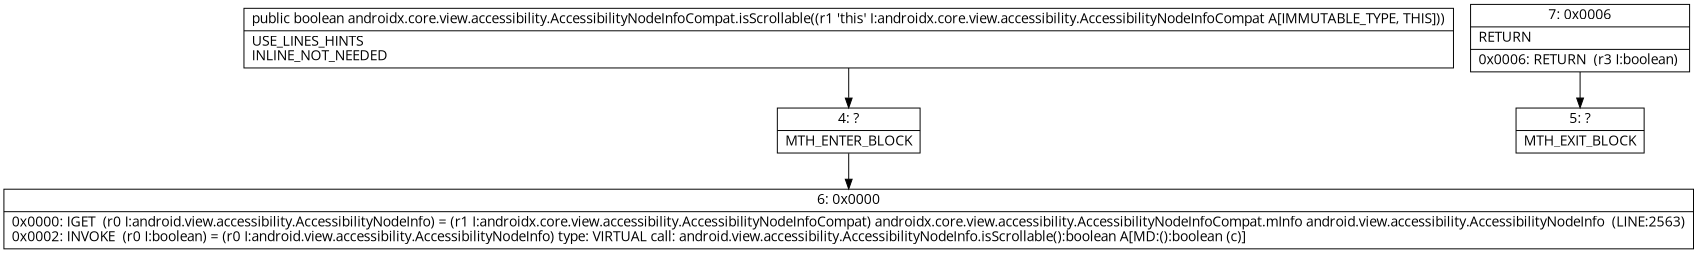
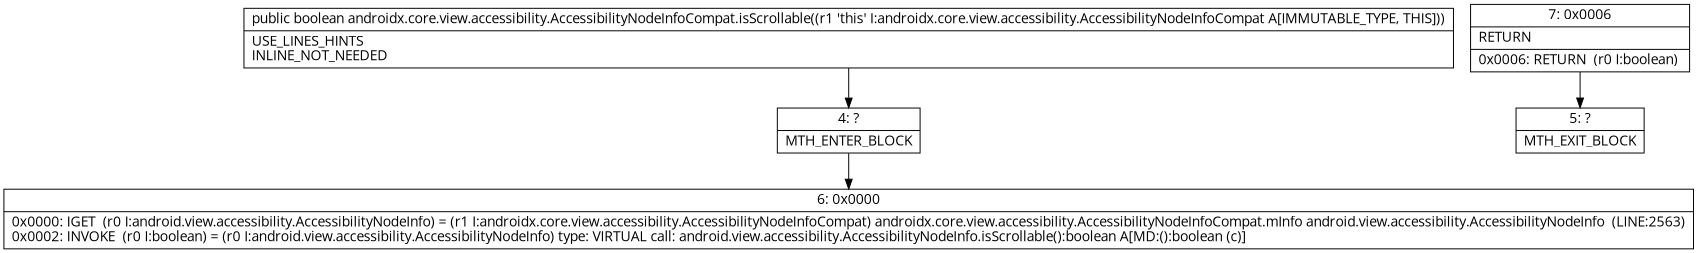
(1580, 60) -> (1580, 60)
